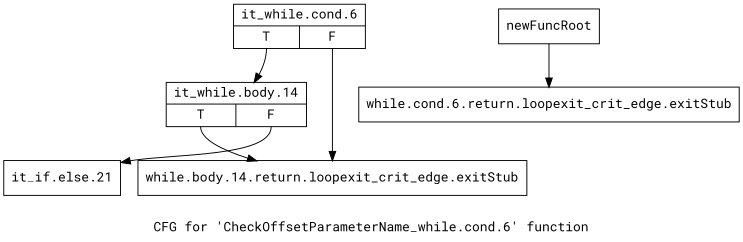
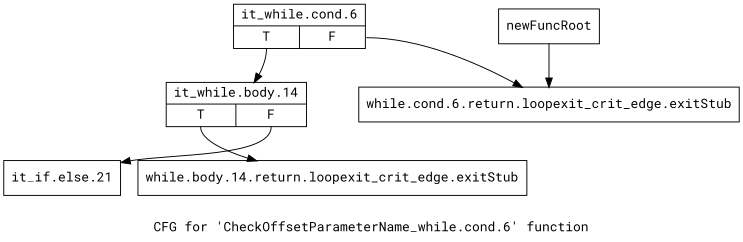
(332, 100) -> (443, 52)
